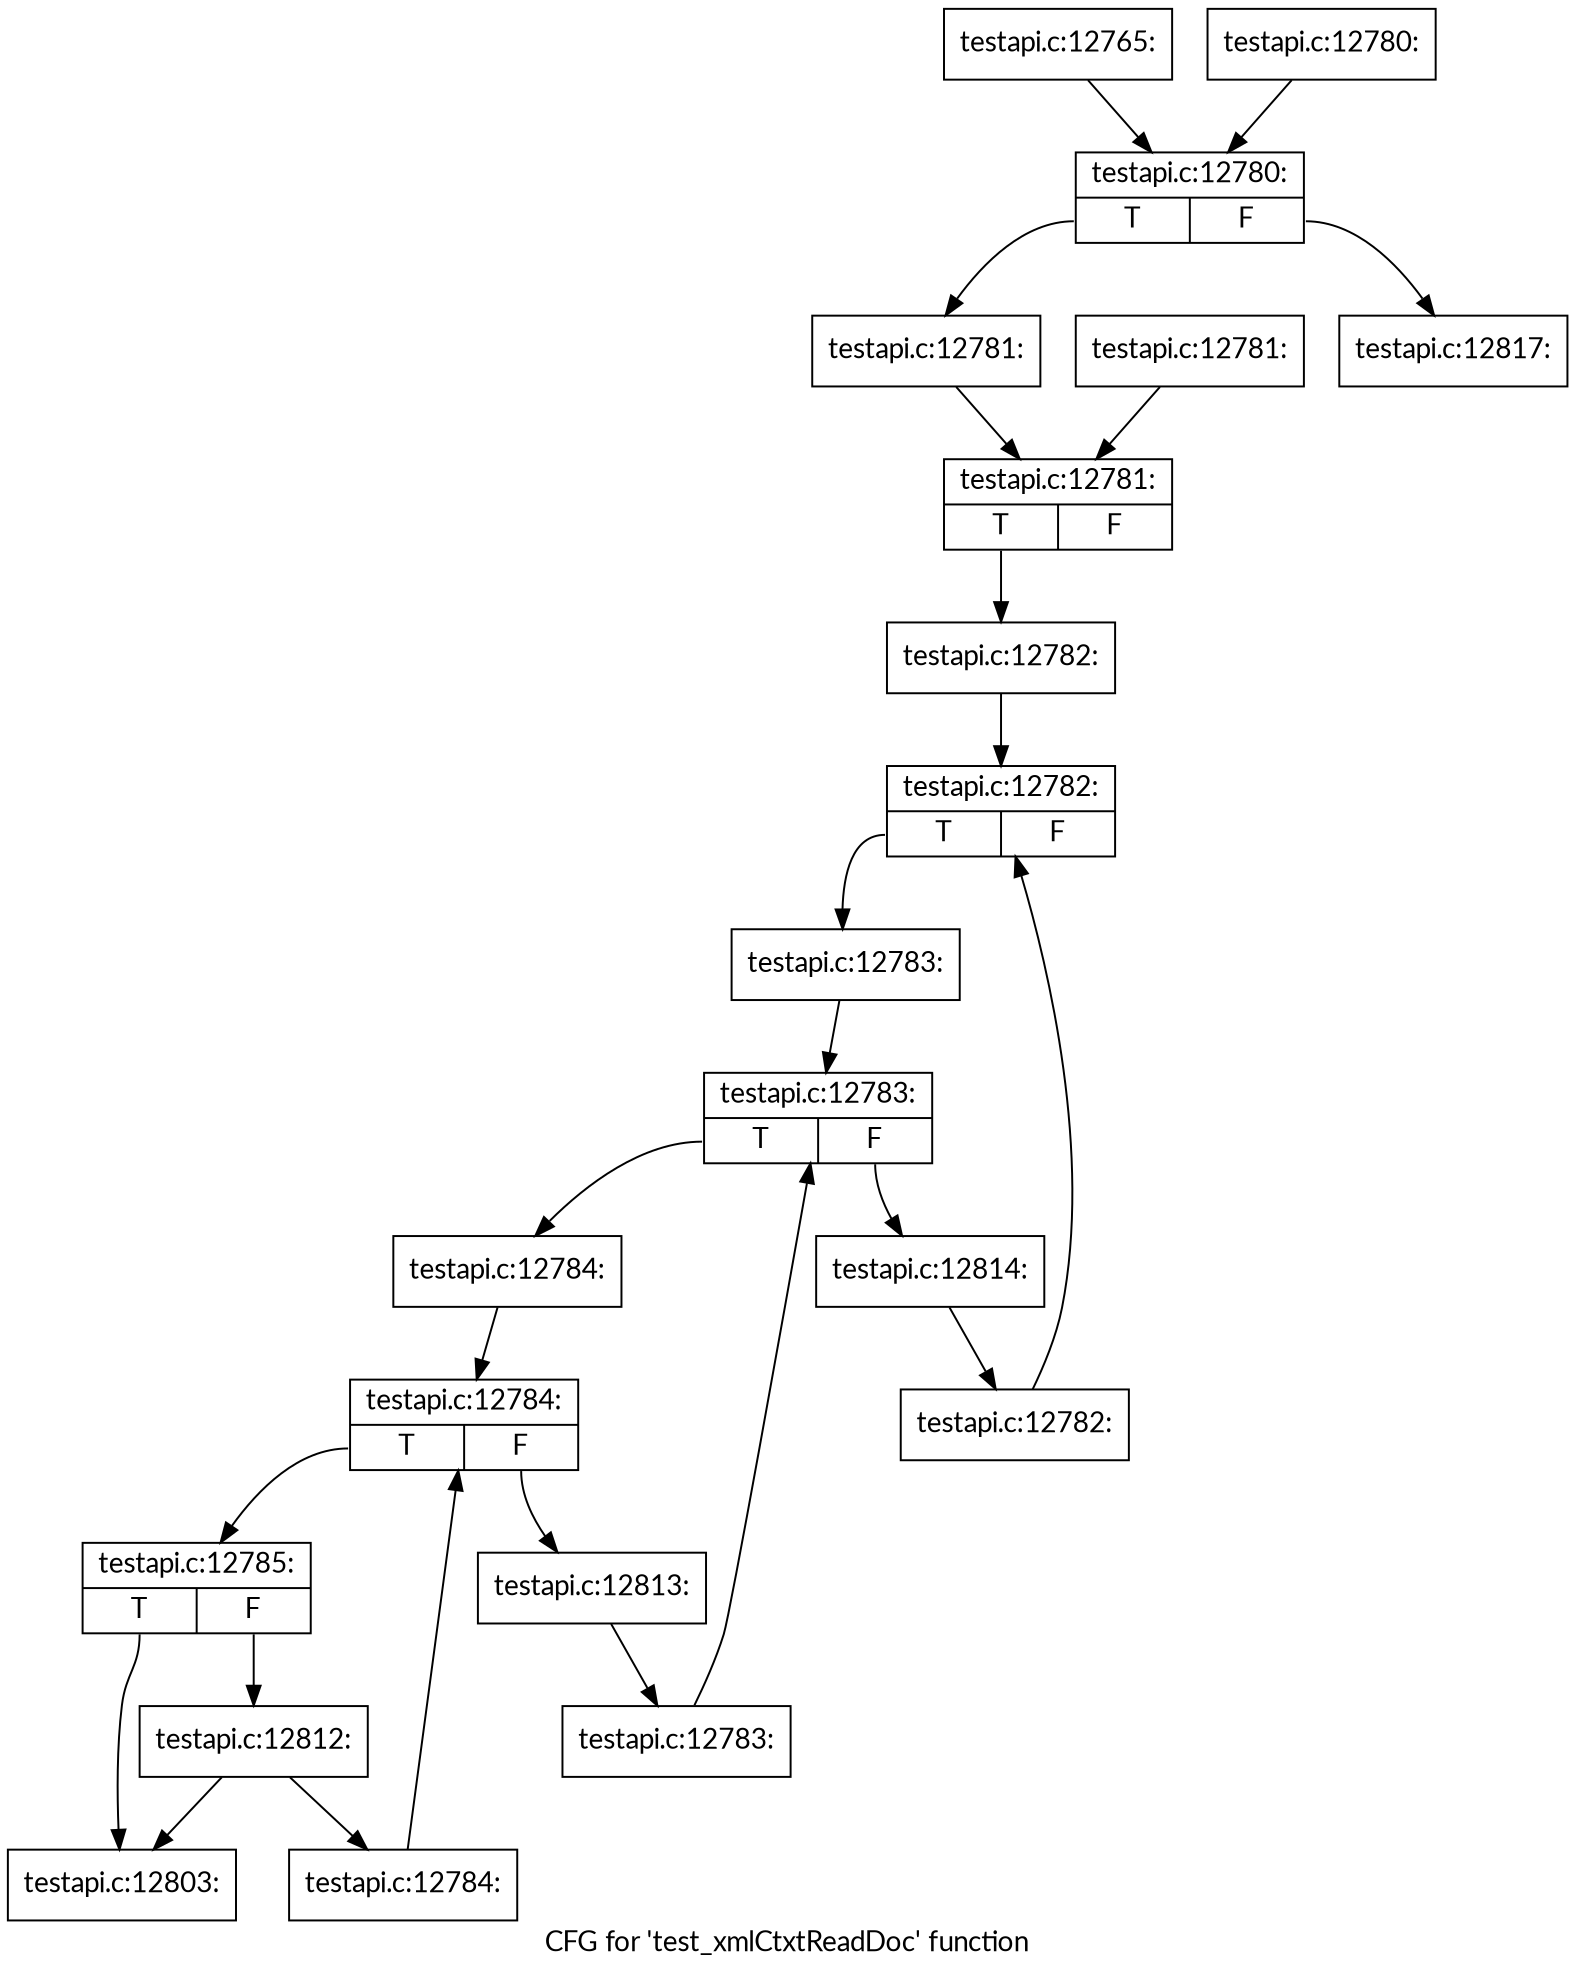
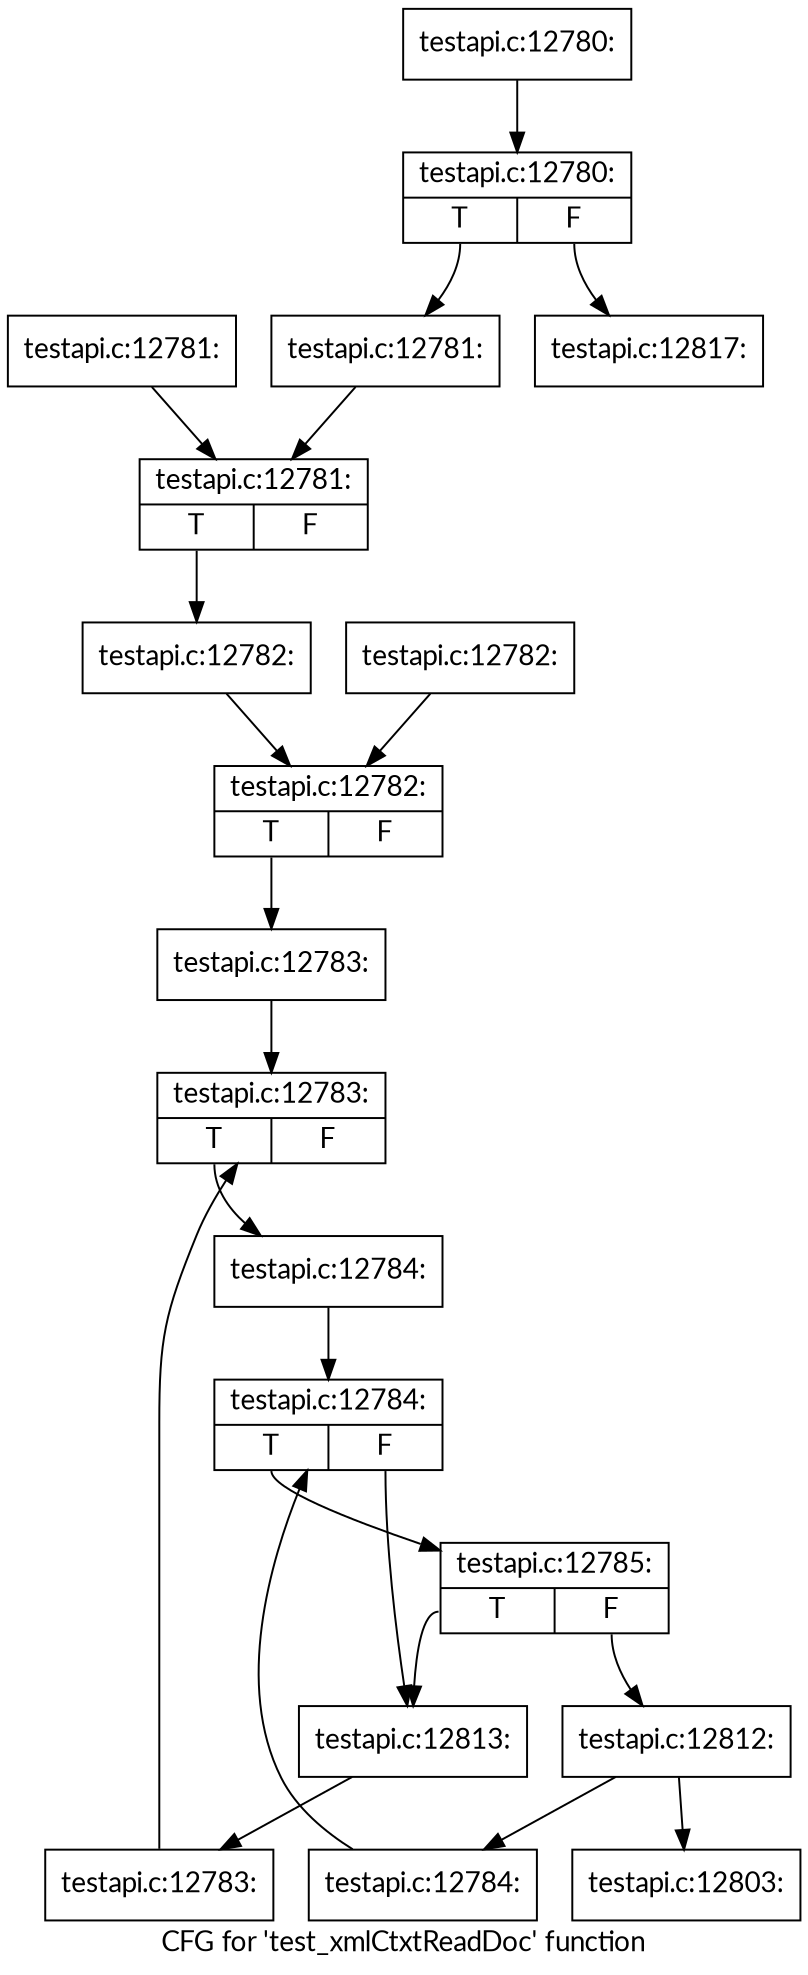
(1058, 44) -> none
(930, 1271) -> none
(120, 1731) -> (419, 1645)
